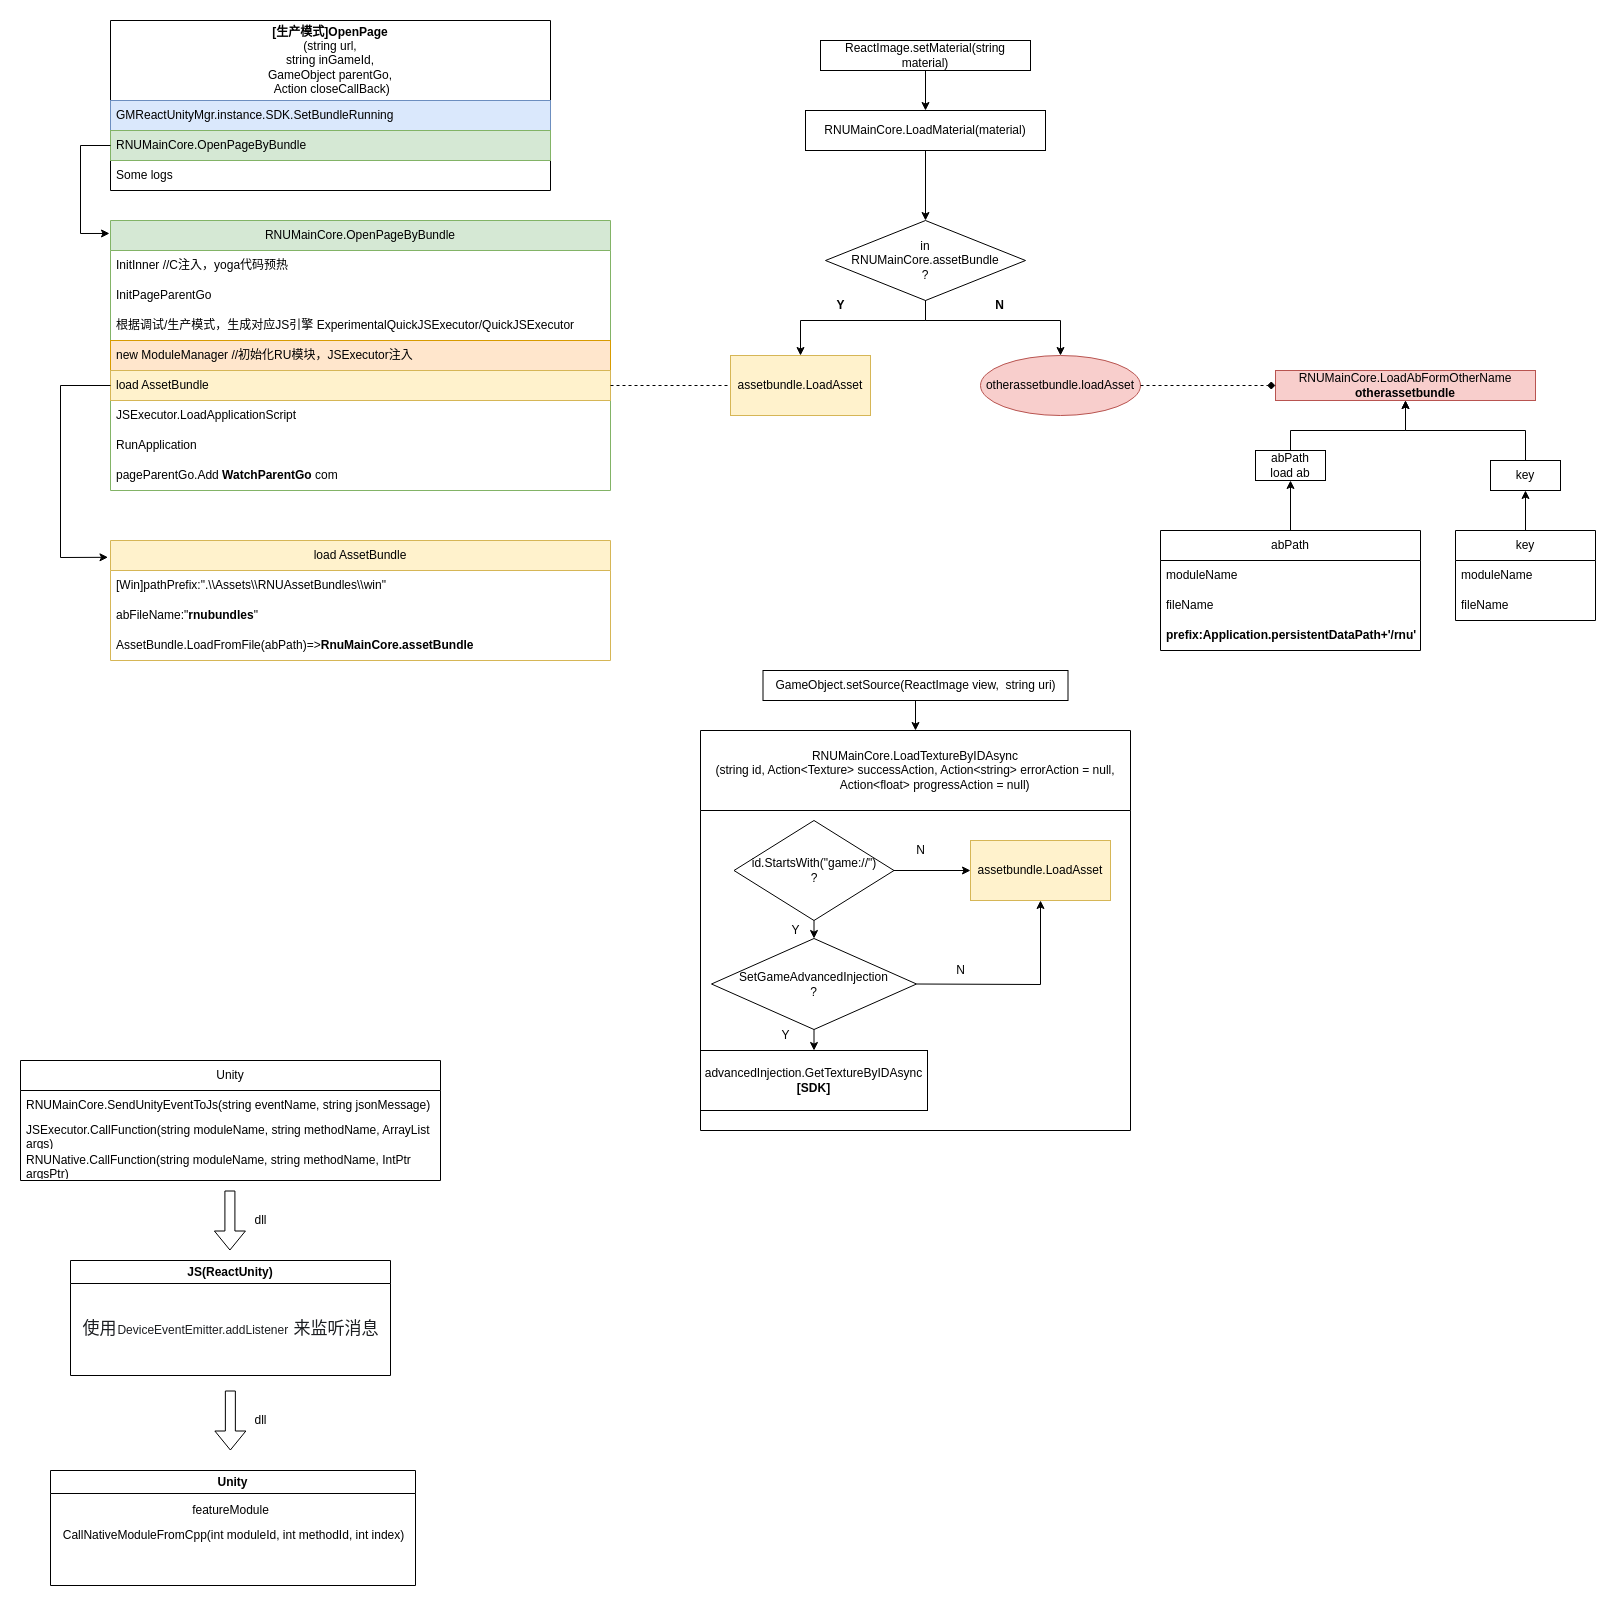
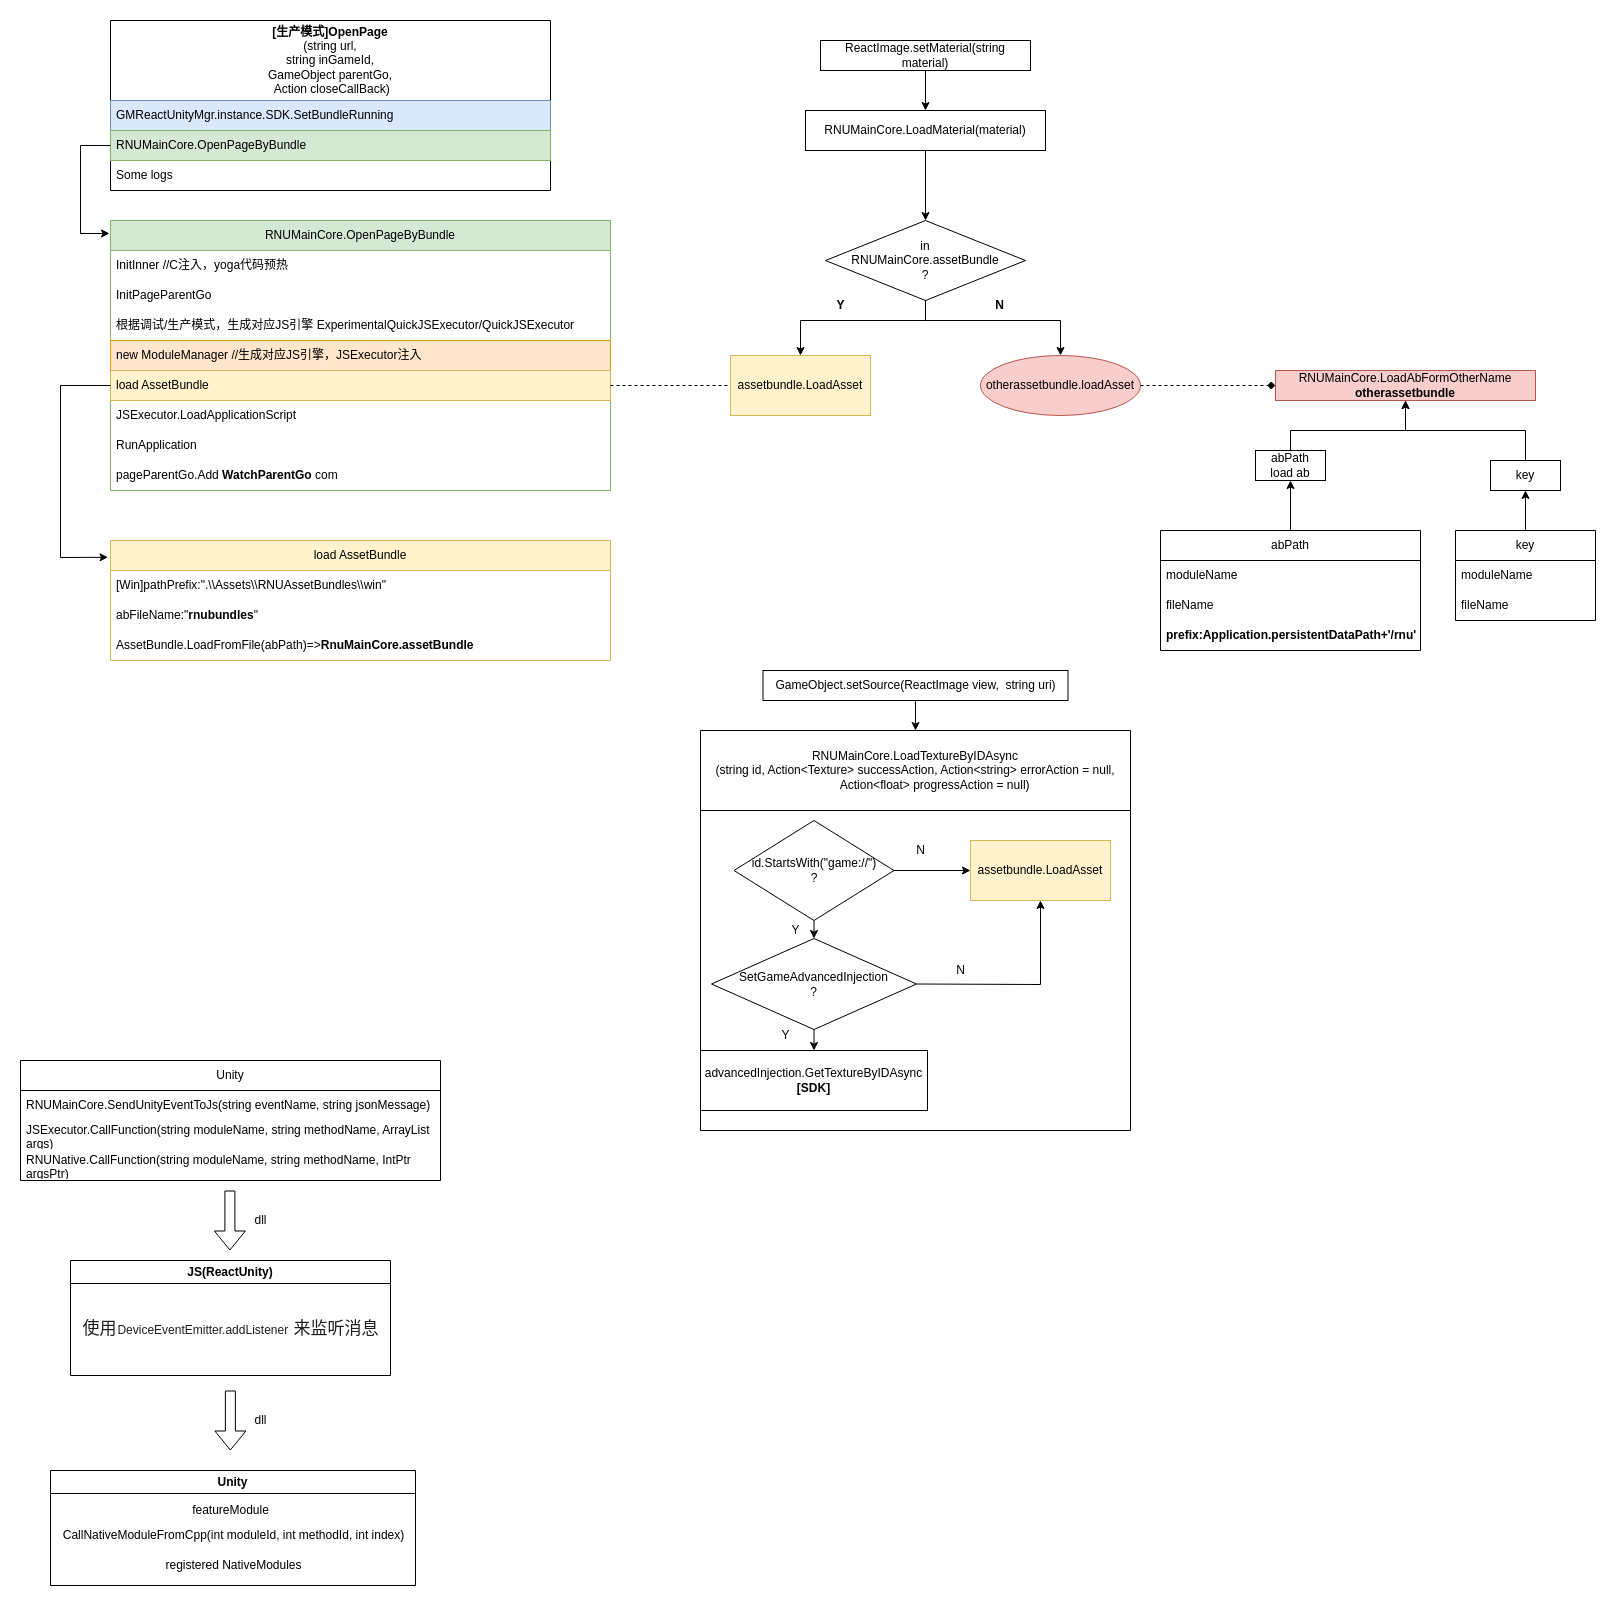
(267, 356) -> (273, 356)
none -> (233, 1566)
